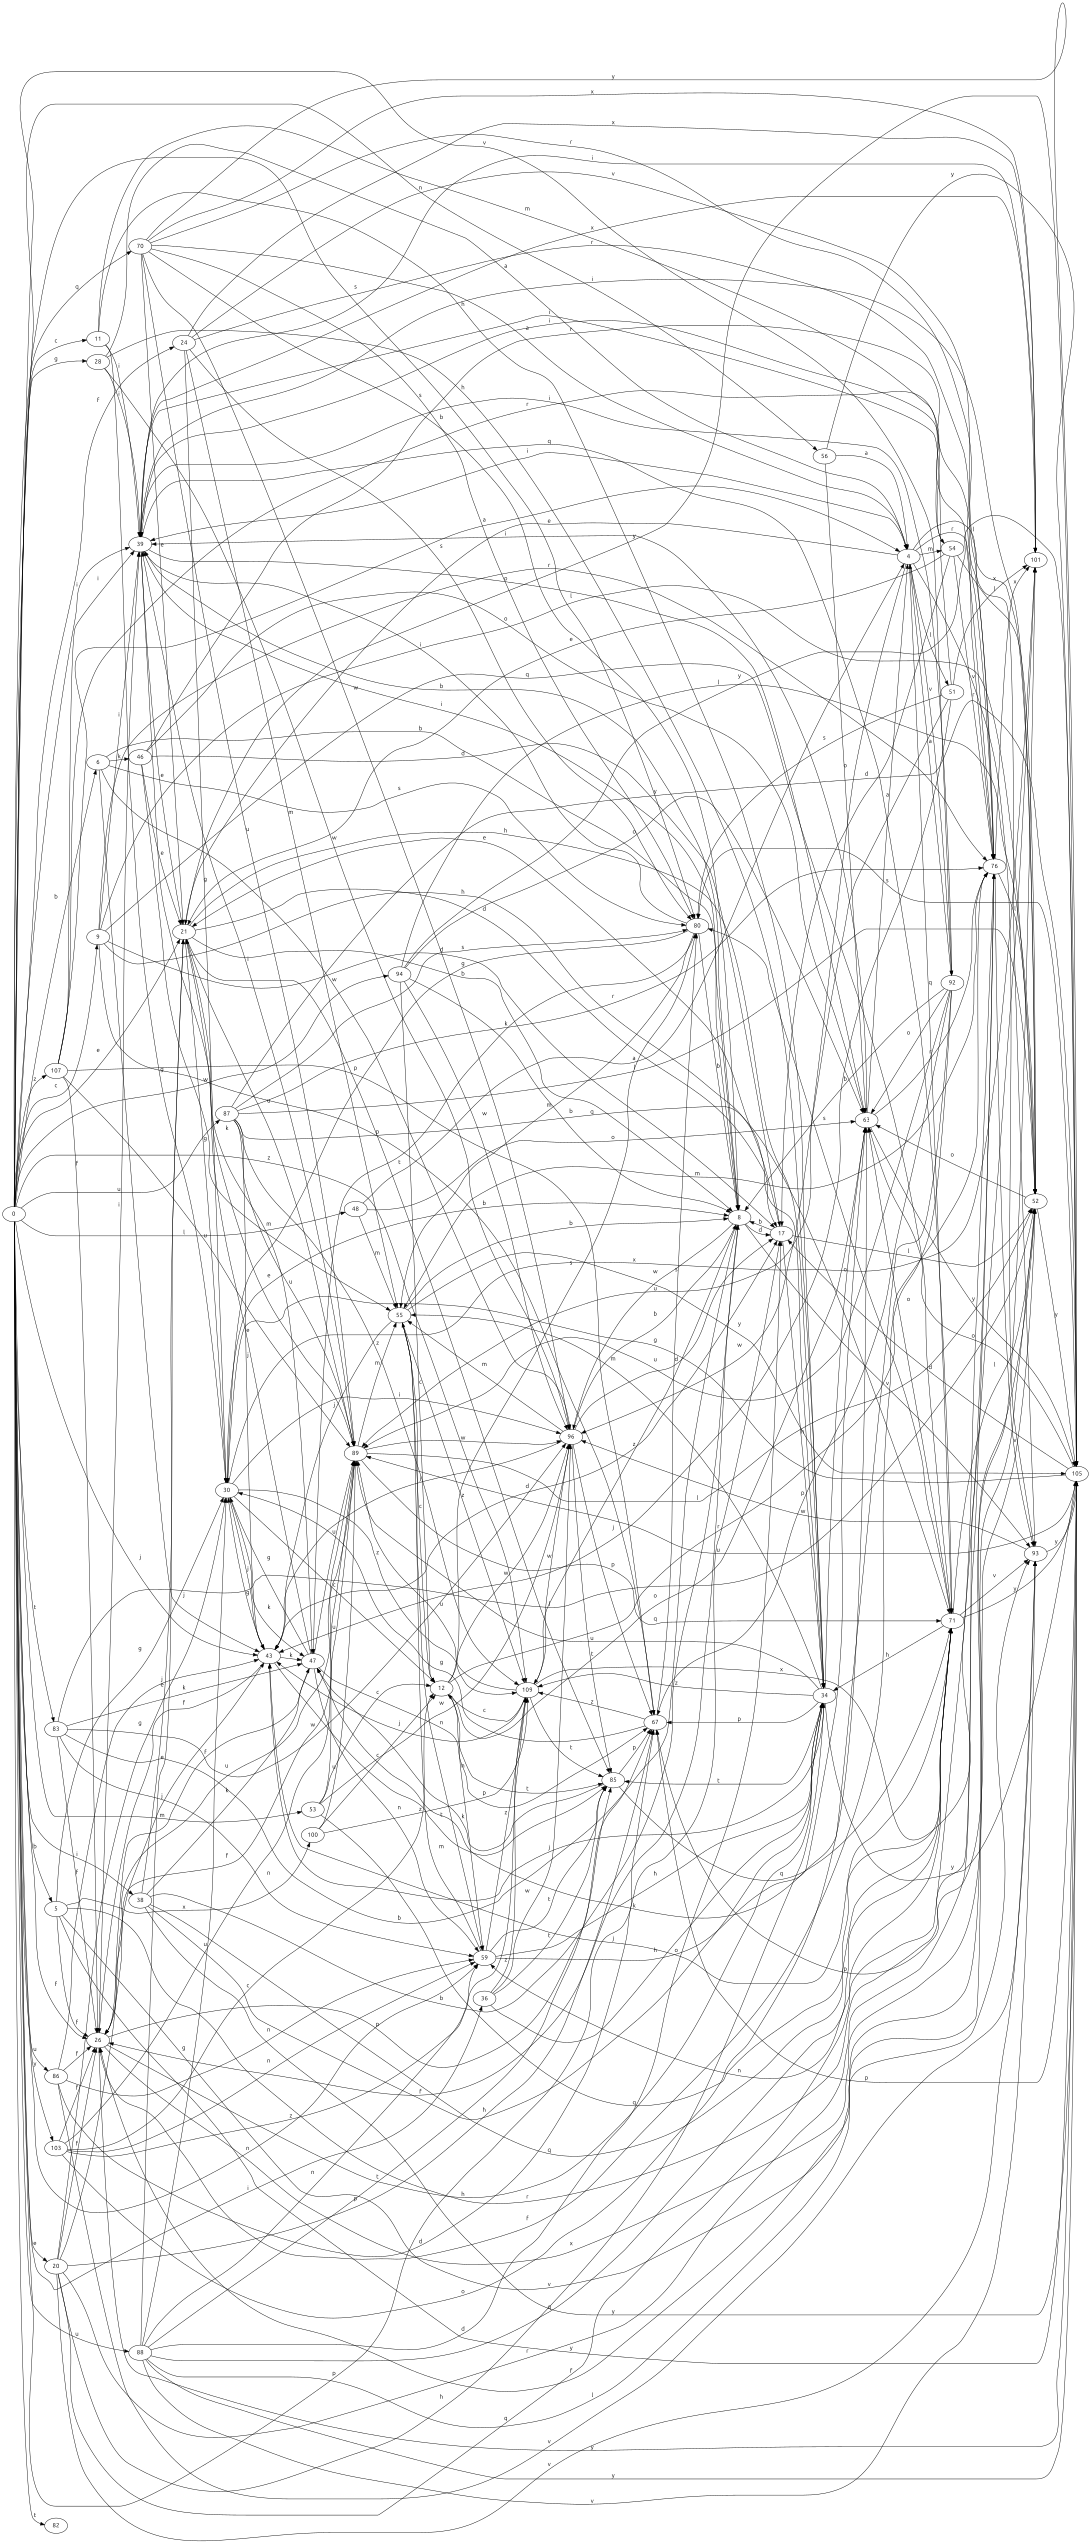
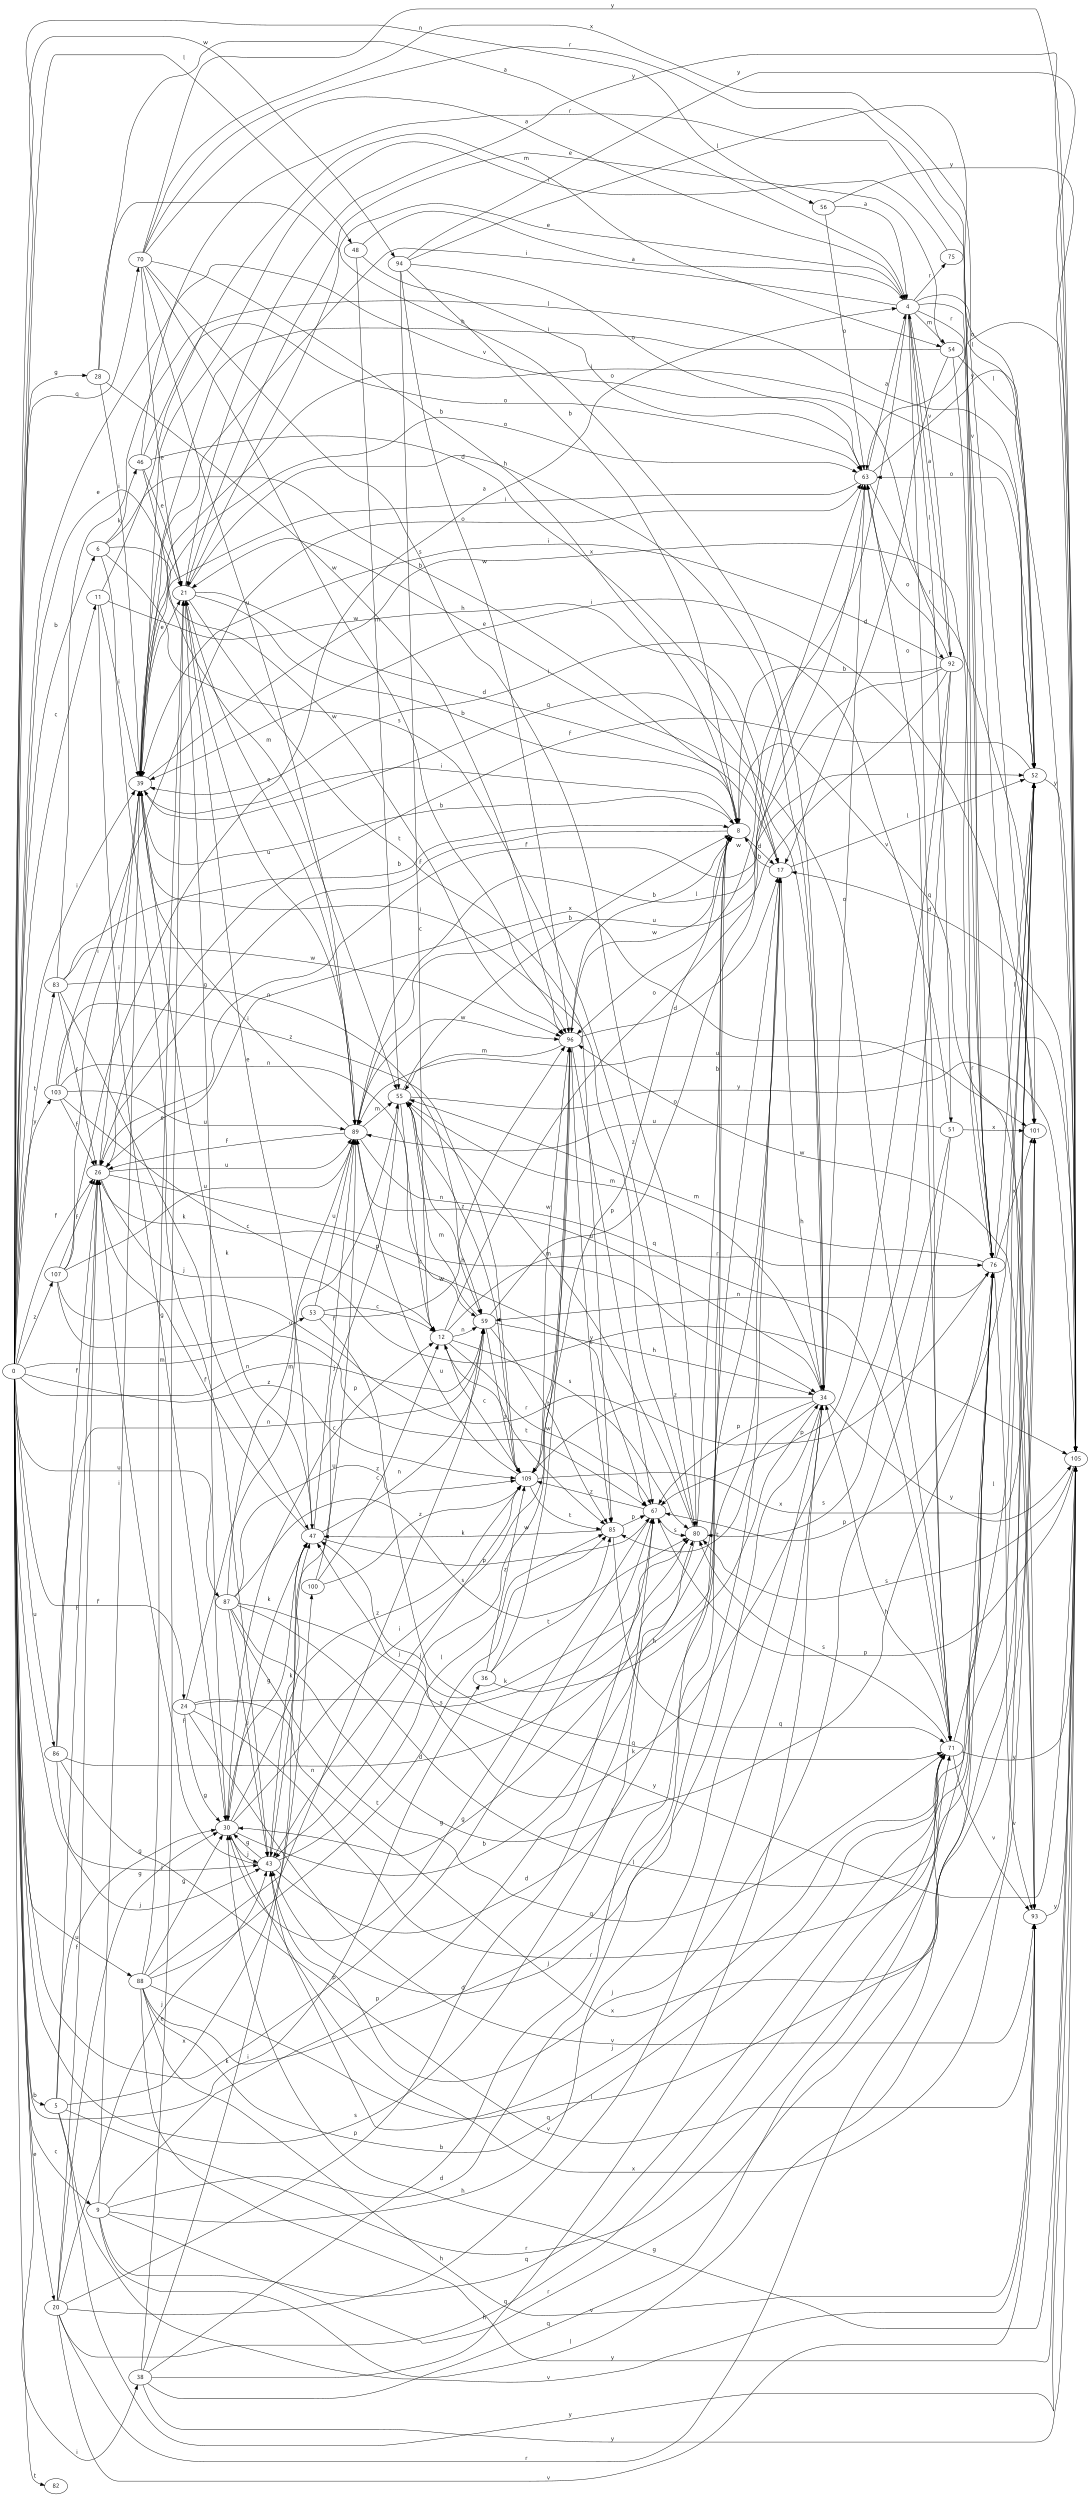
none -> (952, 257)
(334, 1532) -> (334, 1319)
(518, 1564) -> (537, 1427)
(442, 1815) -> (442, 1658)
